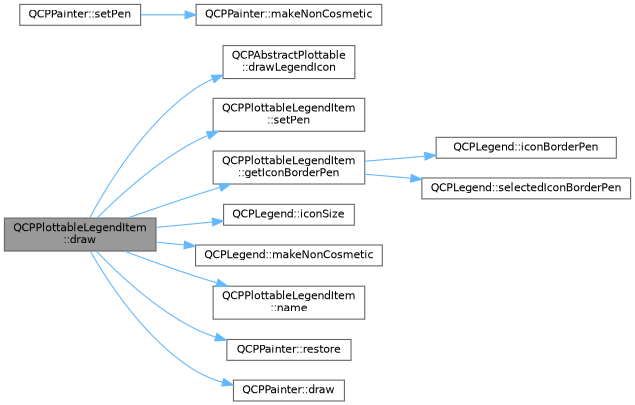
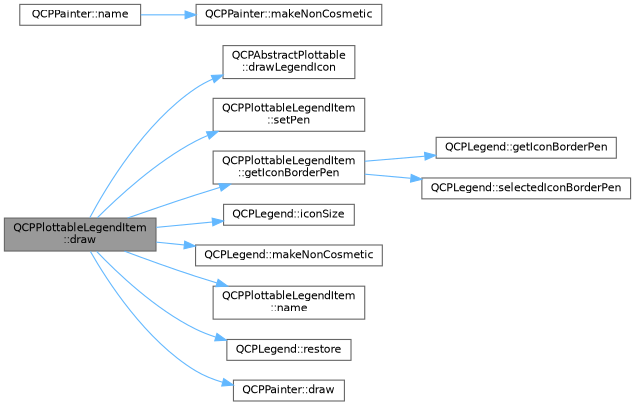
(80, 15) -> (80, 15)
(526, 148) -> (526, 148)
(289, 350) -> (289, 350)
